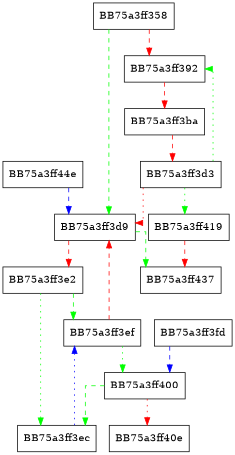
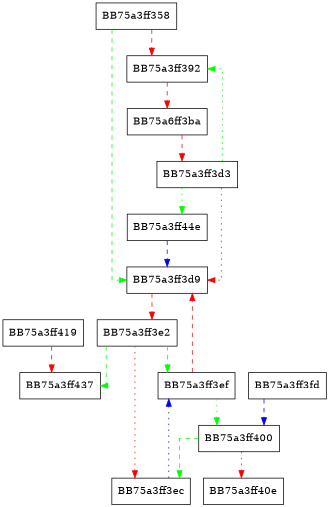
(165, 122) -> (167, 122)
(185, 197) -> (182, 197)
(146, 241) -> (106, 366)
(41, 356) -> (135, 408)
